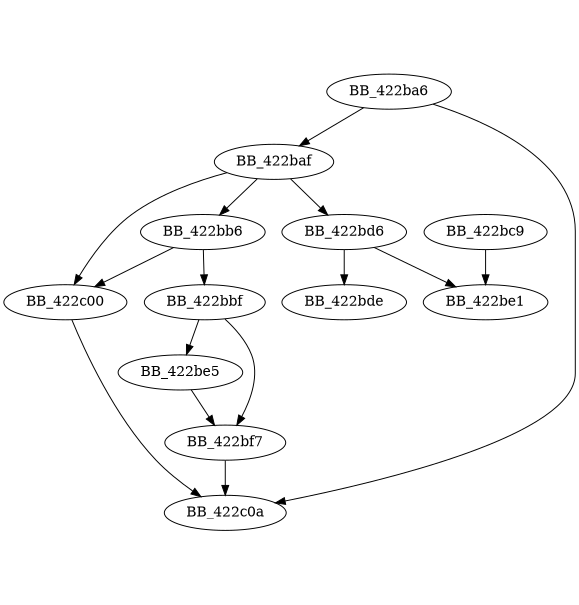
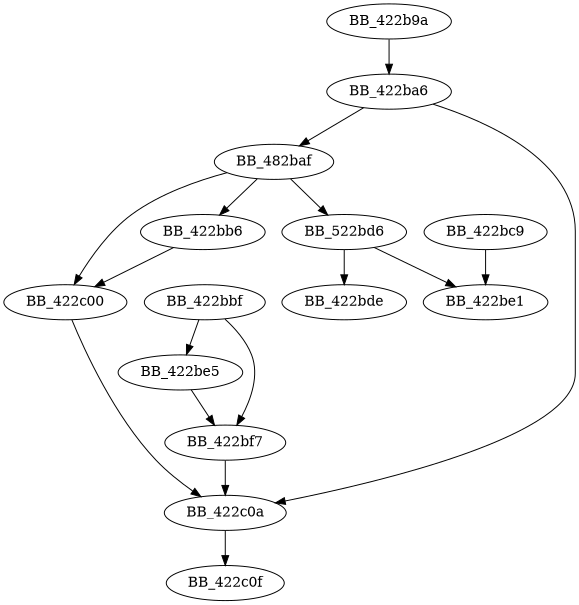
none -> (389, 21)
(274, 162) -> (274, 162)
(344, 232) -> (344, 232)
(204, 262) -> none
none -> (225, 583)
